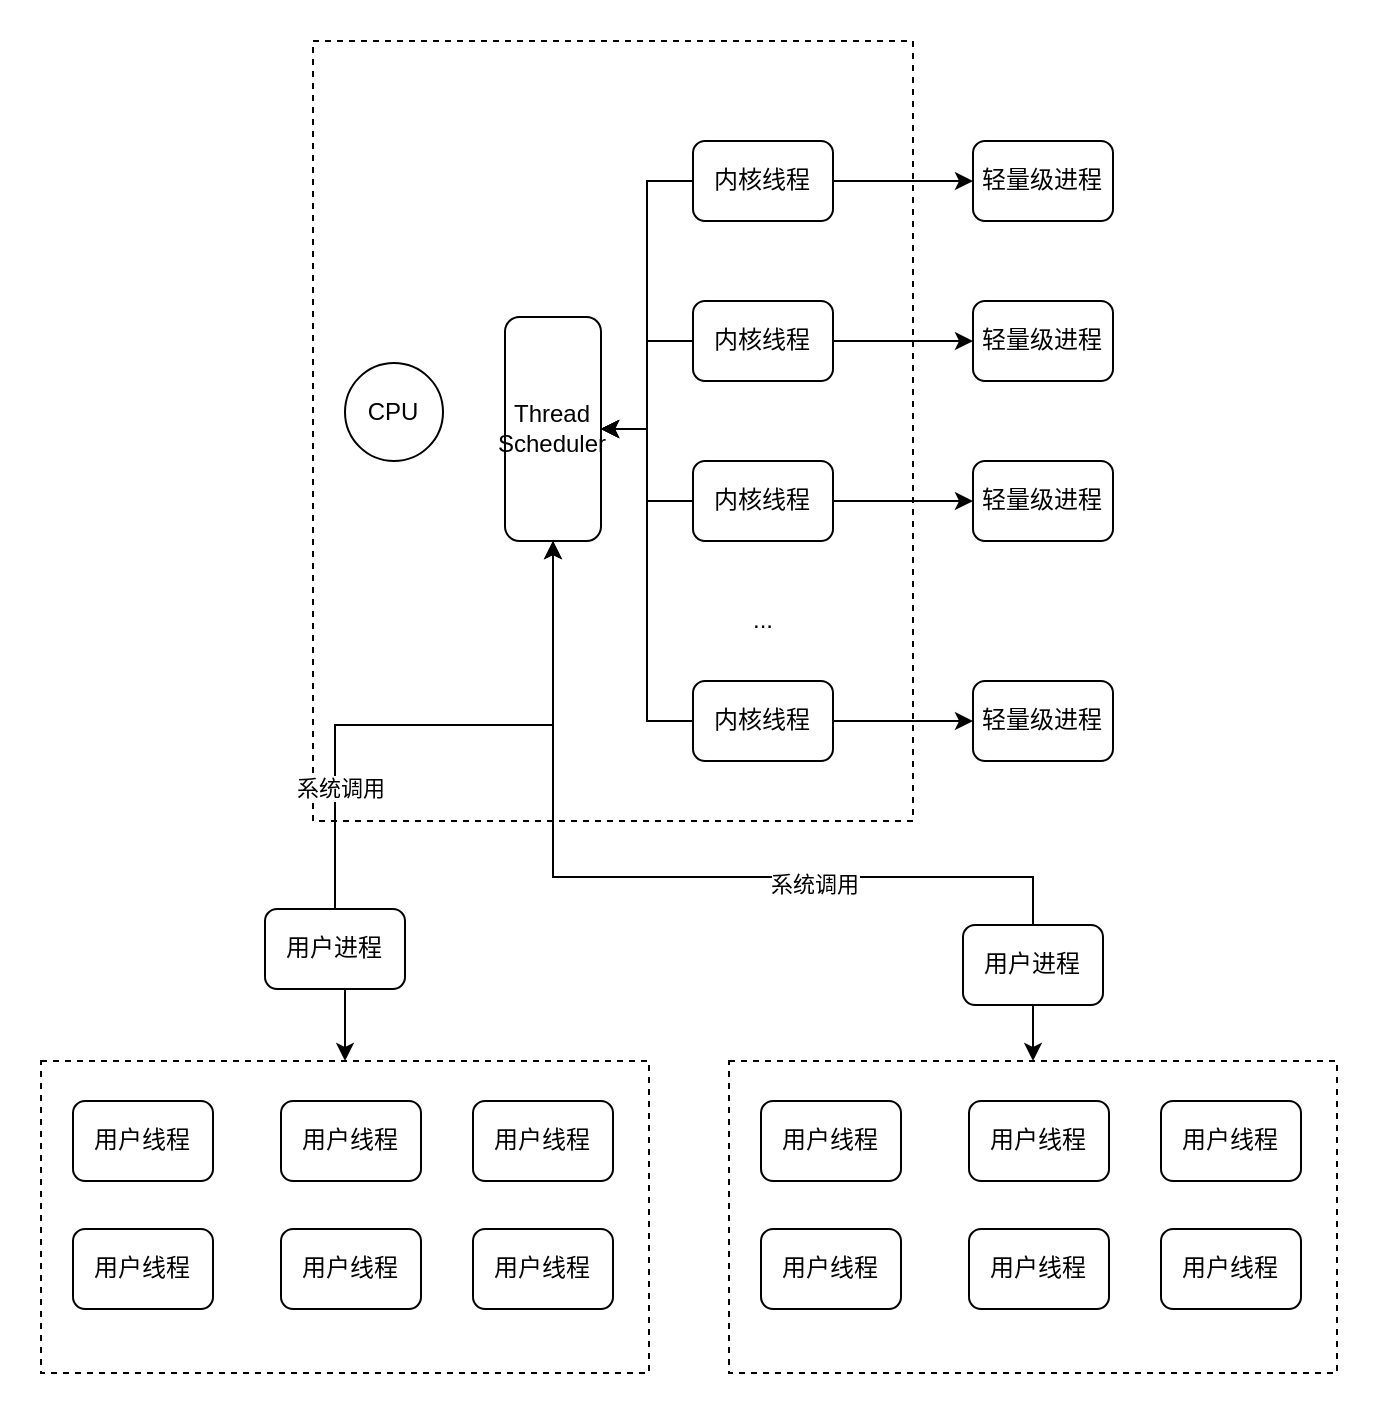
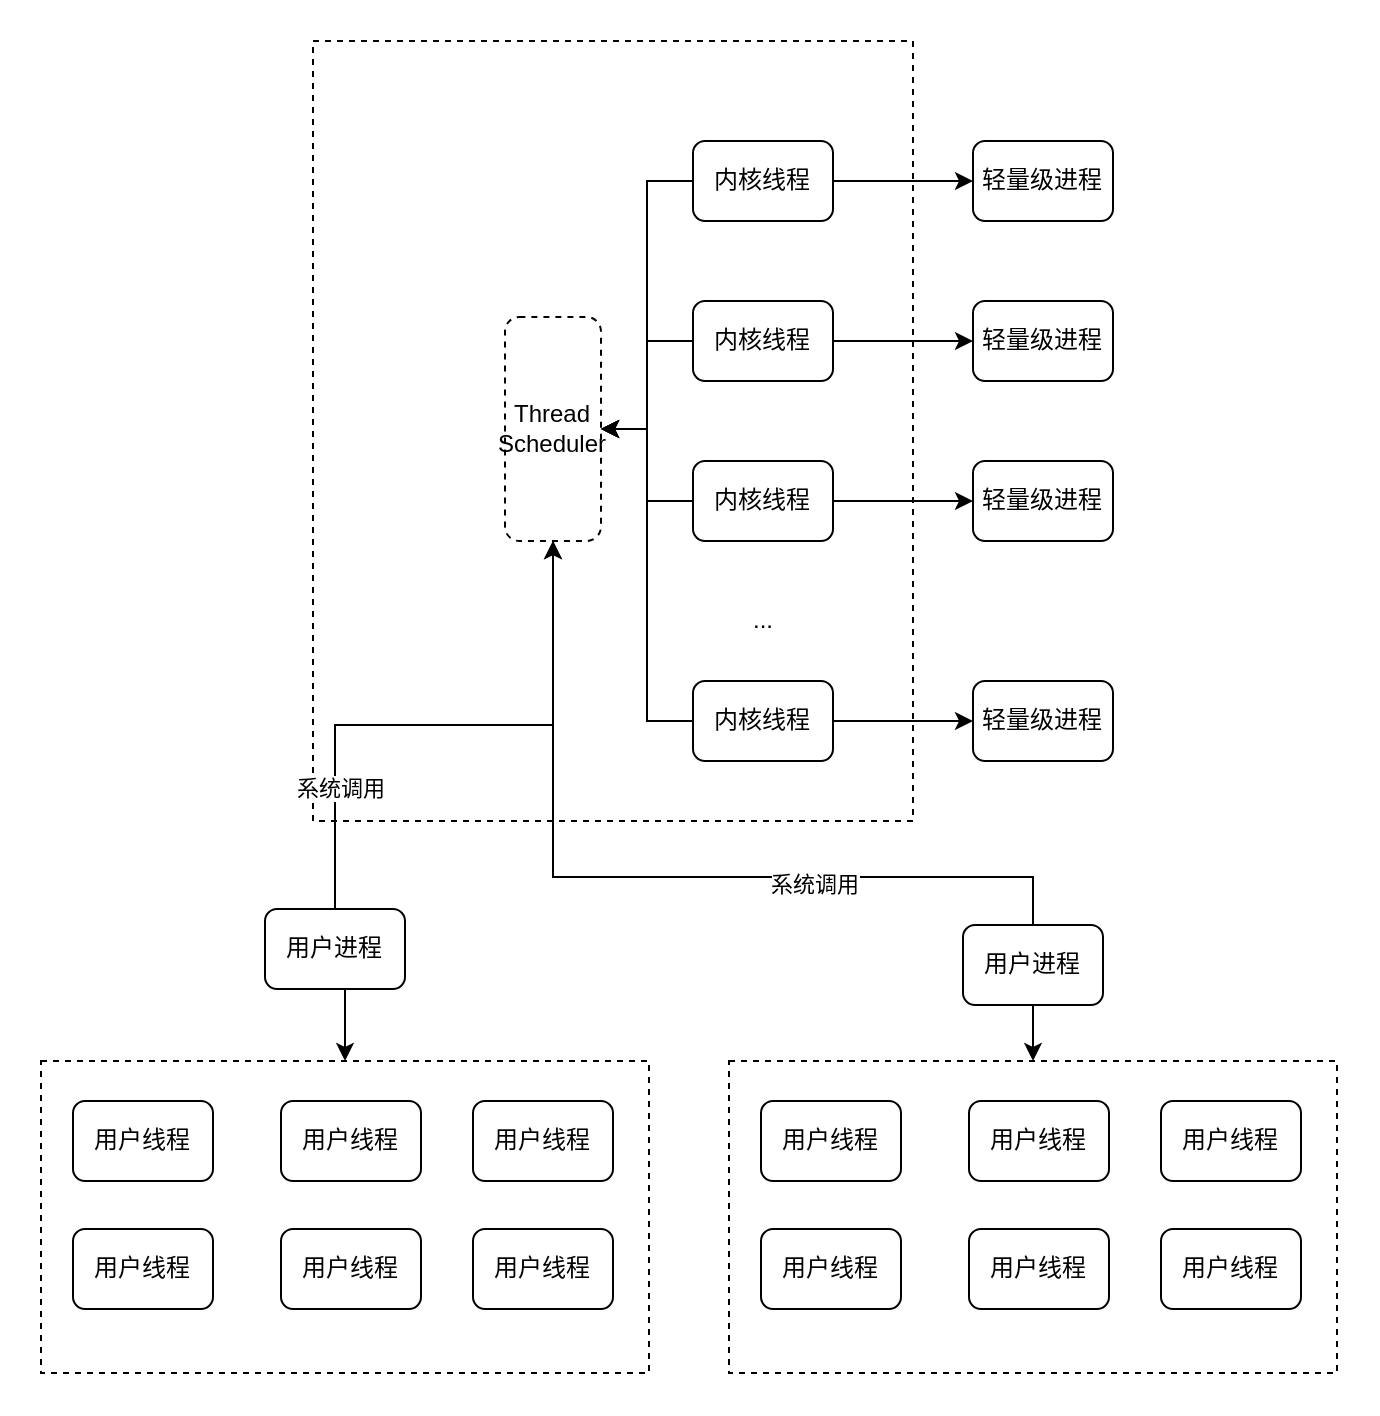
(394, 412) -> none
(553, 429) -> (553, 429)
